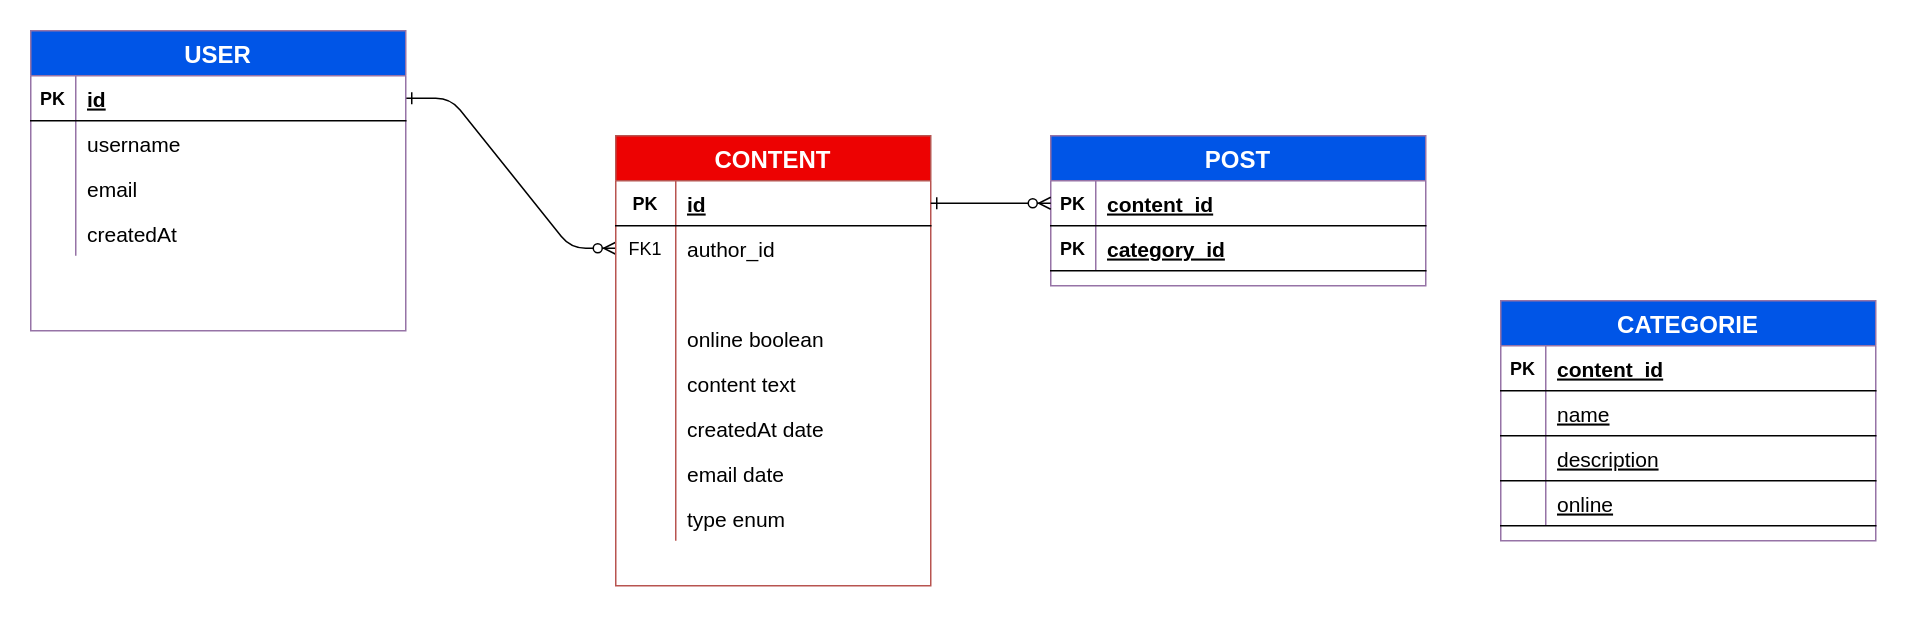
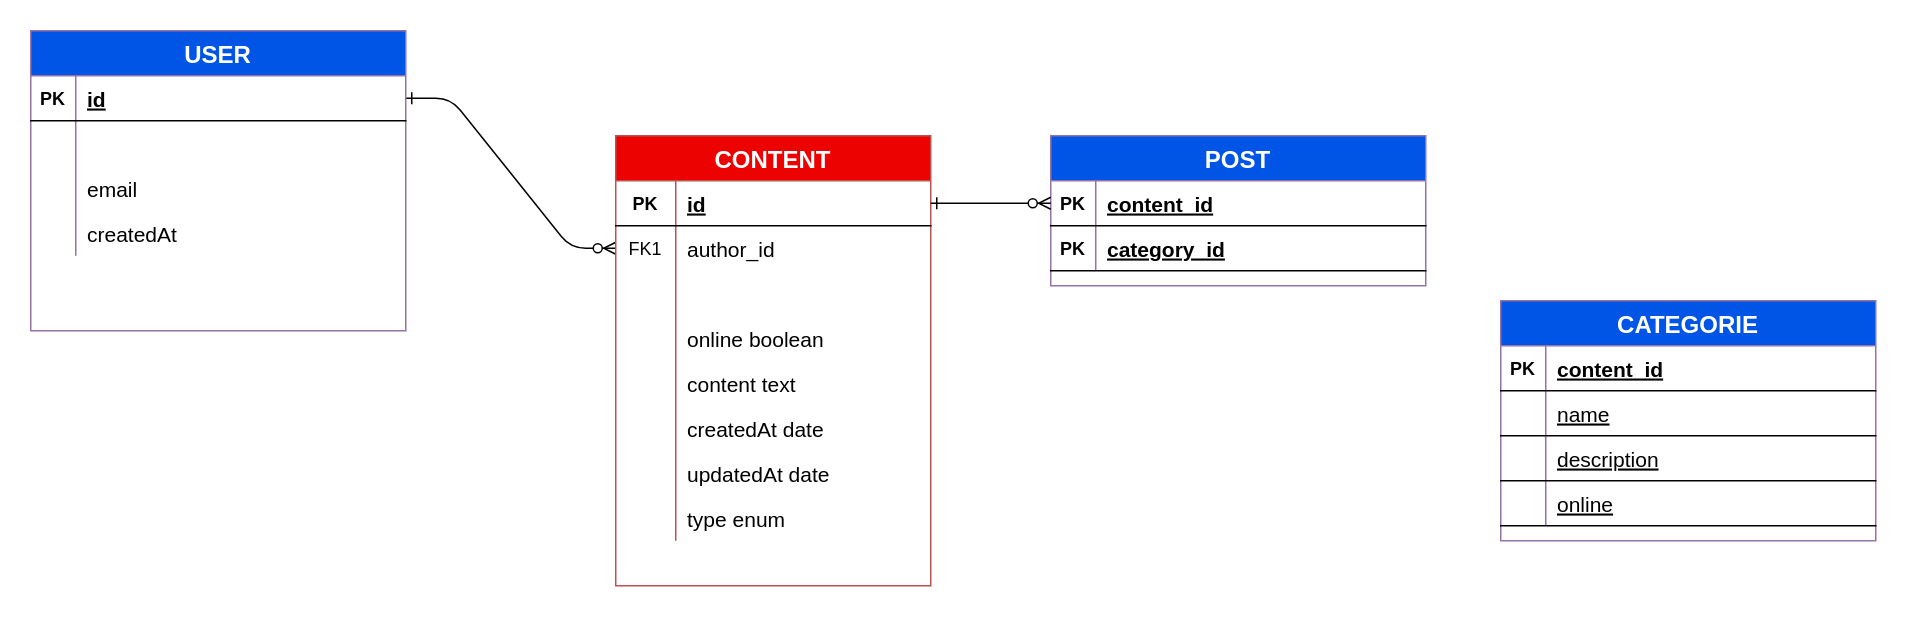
(241, 143) -> none
(738, 475) -> (767, 475)
